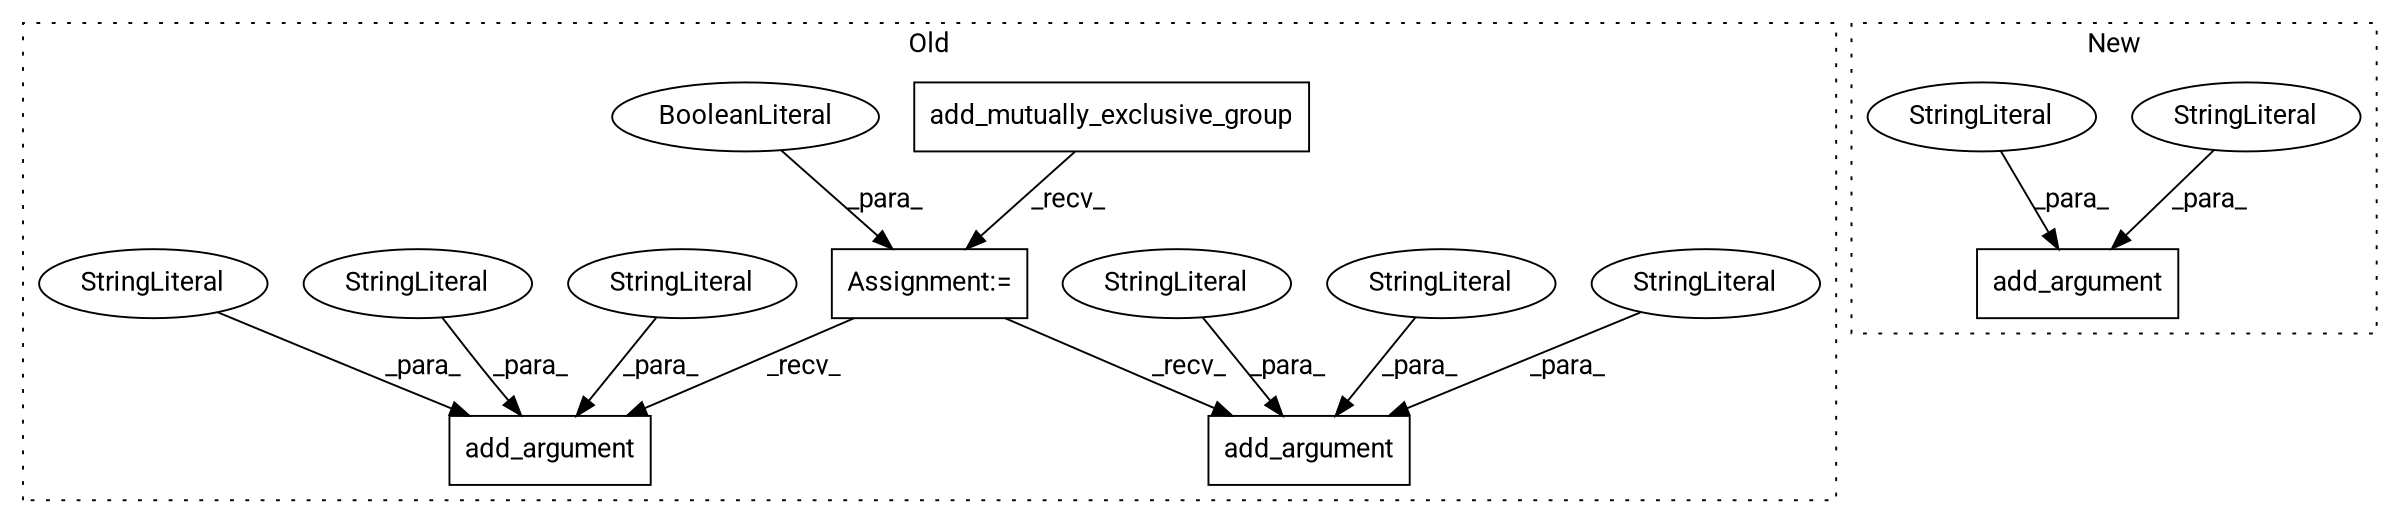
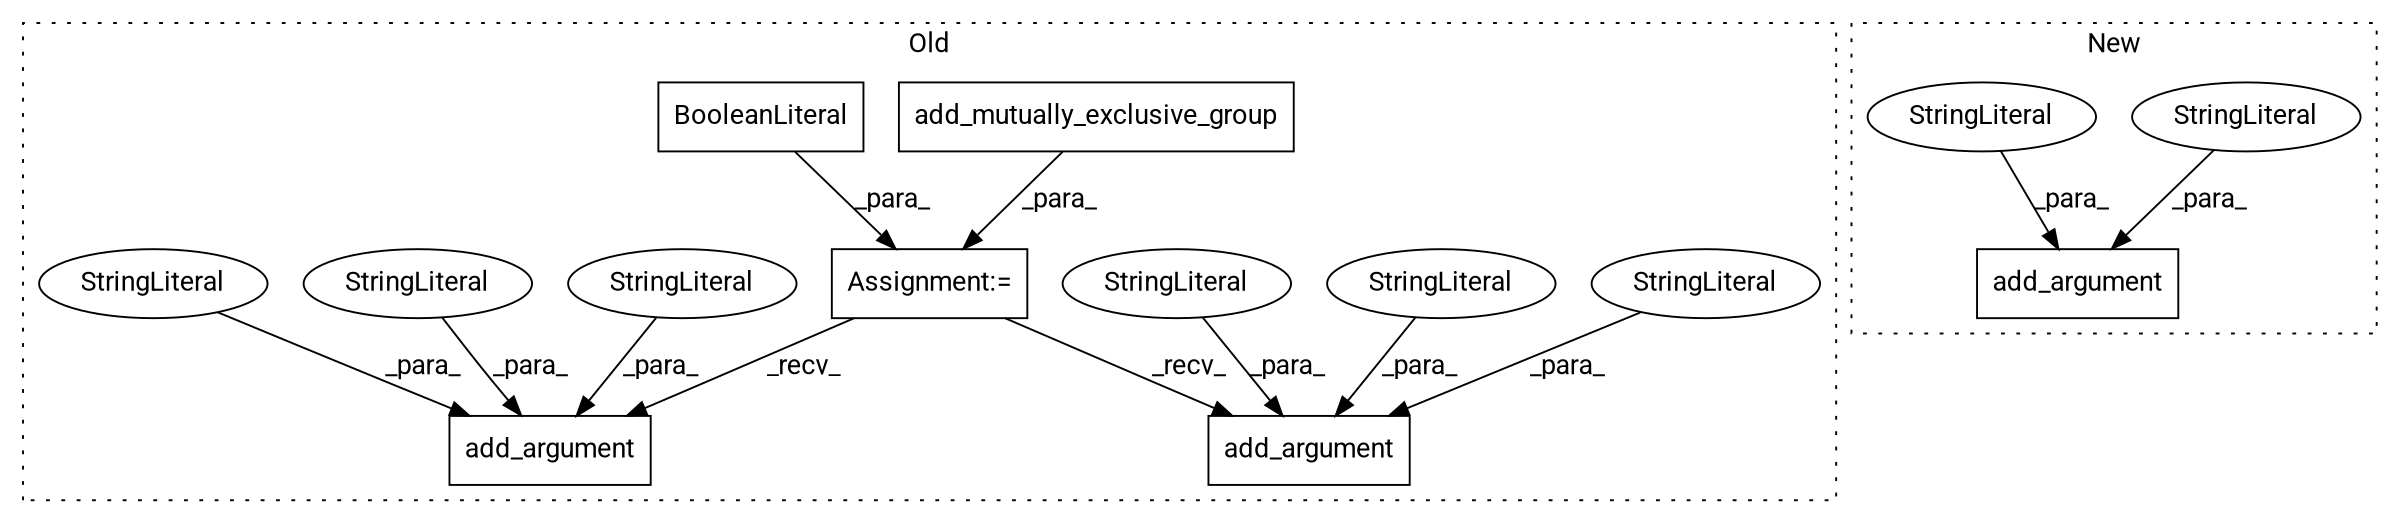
(746, 117) -> (761, 117)
(1069, 200) -> (1060, 200)
